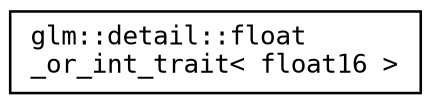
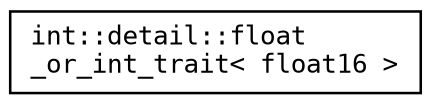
(215, 52) -> (215, 52)
